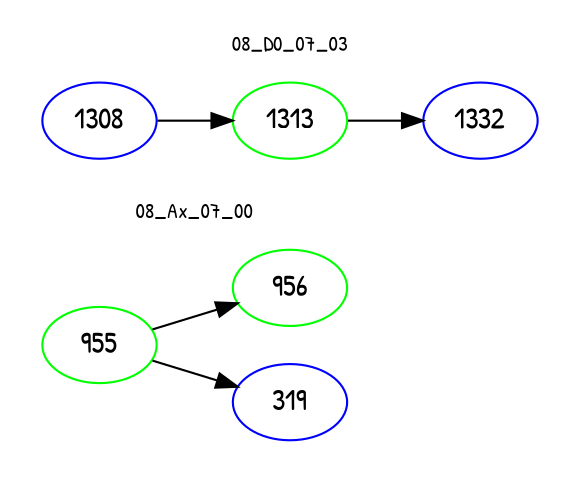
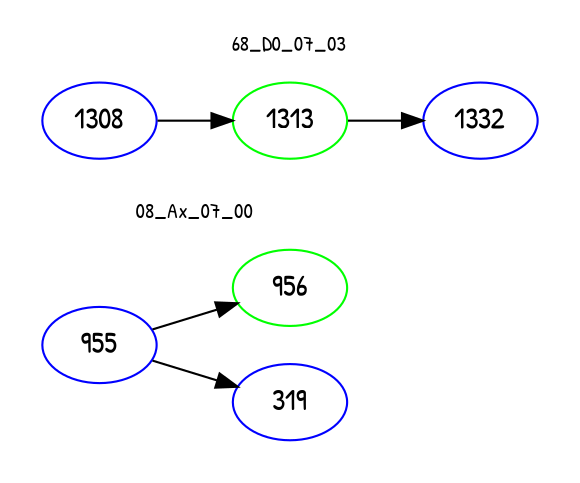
(290, 46) -> (290, 46)
(99, 345) -> (99, 345)
